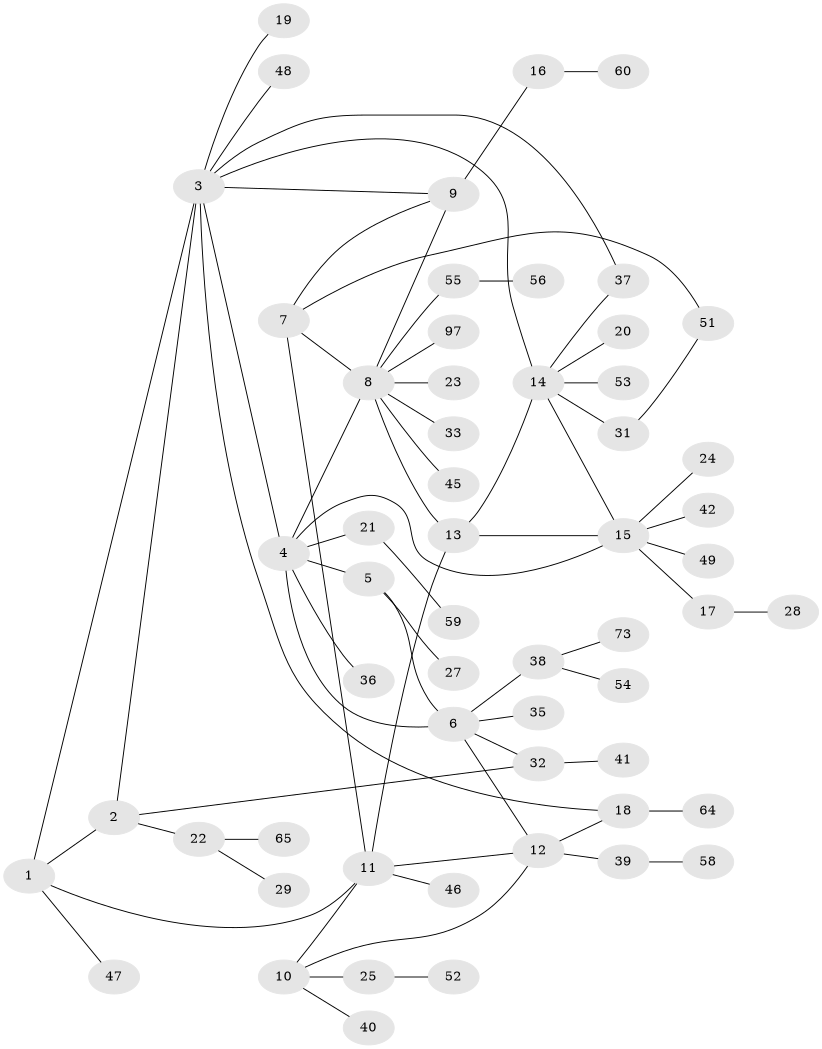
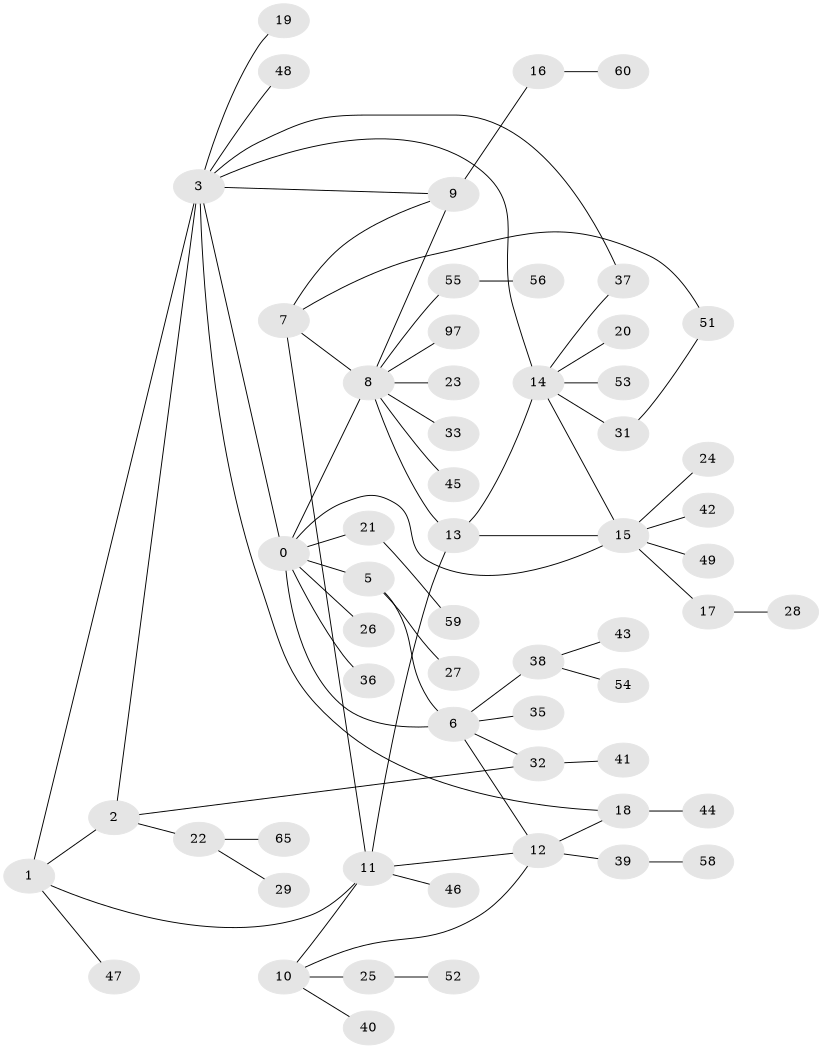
(284, 554) -> (284, 554)
none -> (369, 630)
(623, 635) -> (623, 635)
(708, 811) -> (708, 811)
